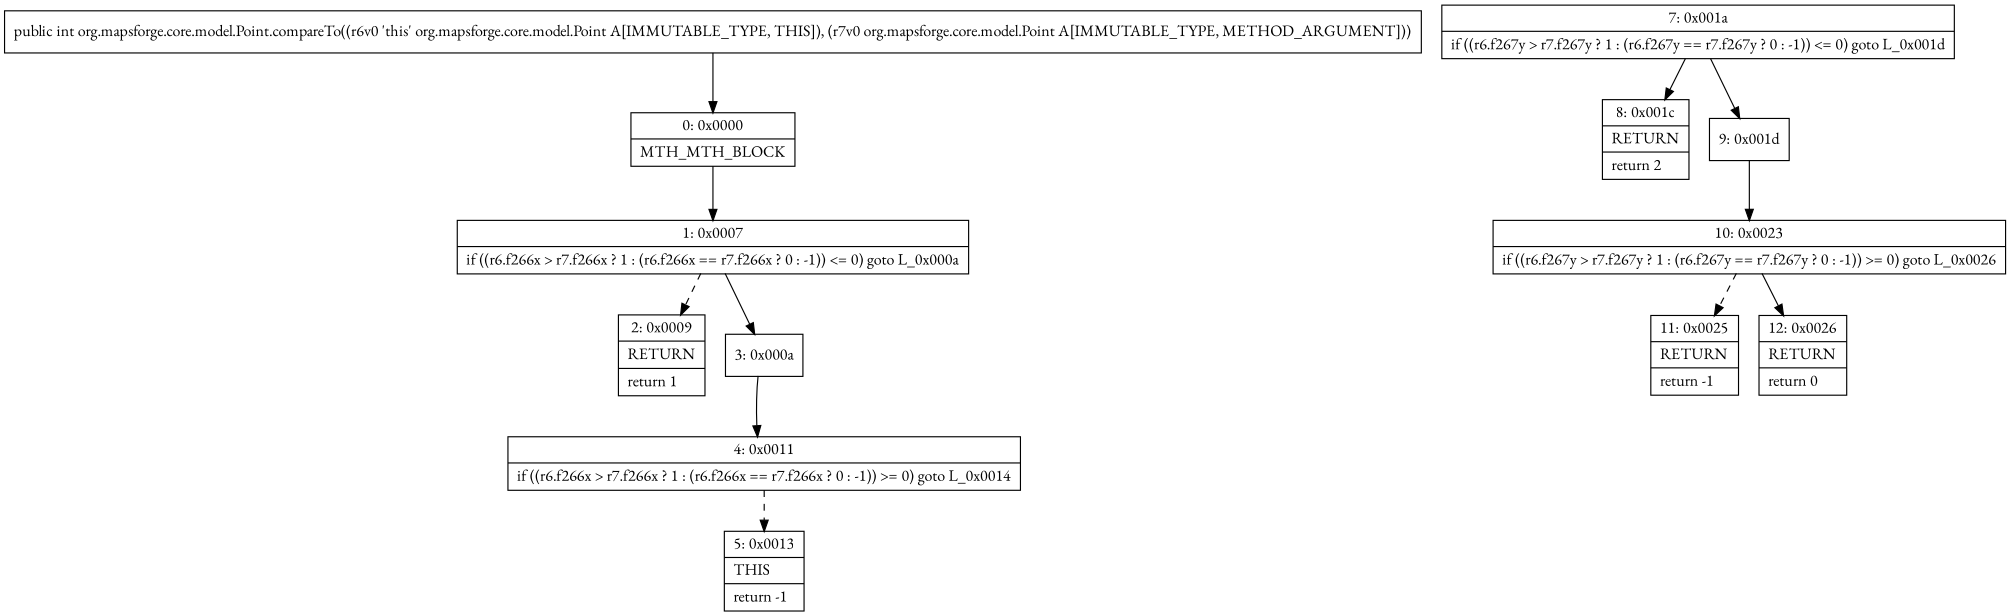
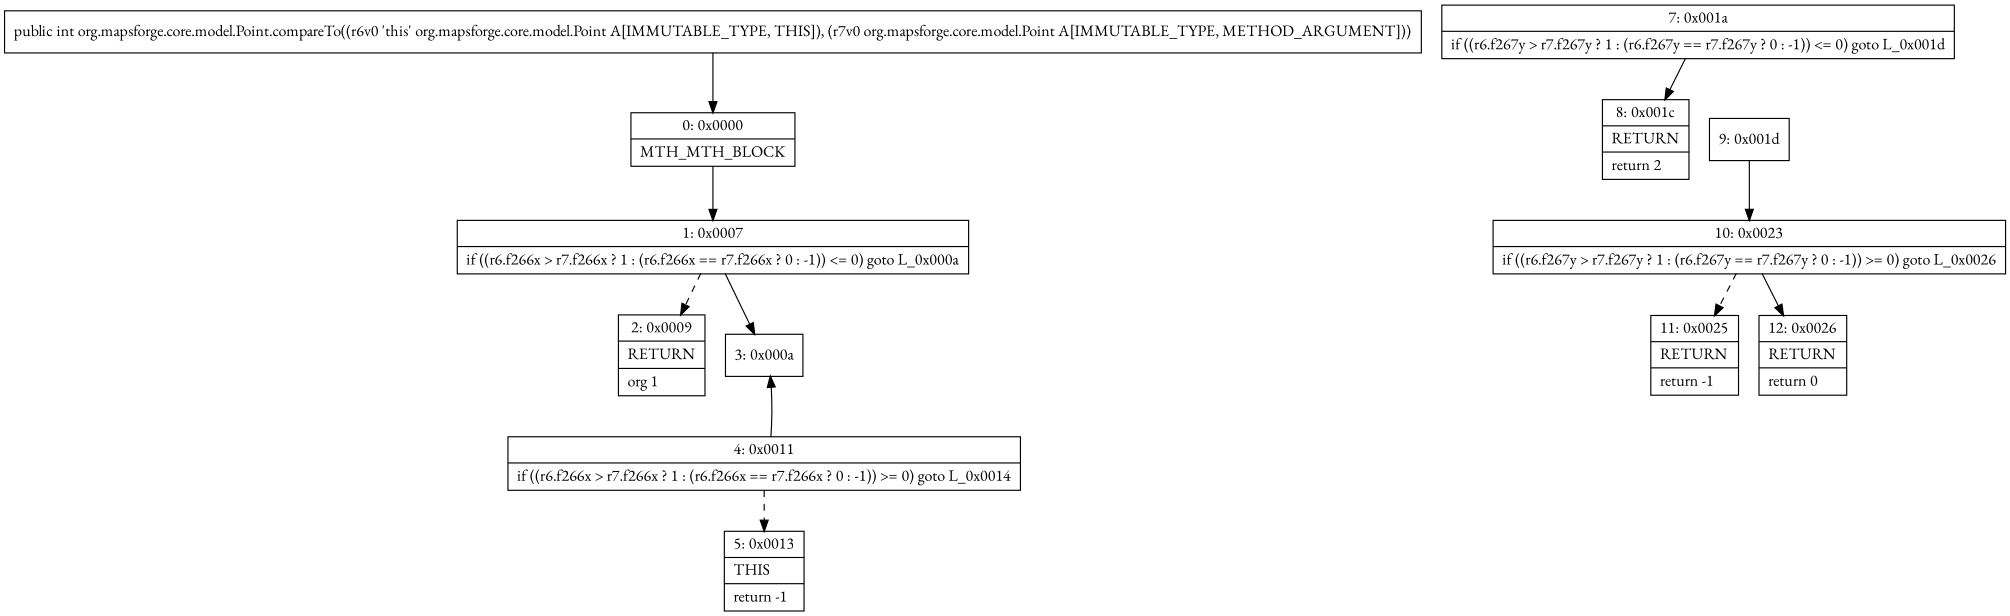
(1723, 83) -> none
(653, 382) -> (643, 382)
(757, 401) -> (772, 412)
